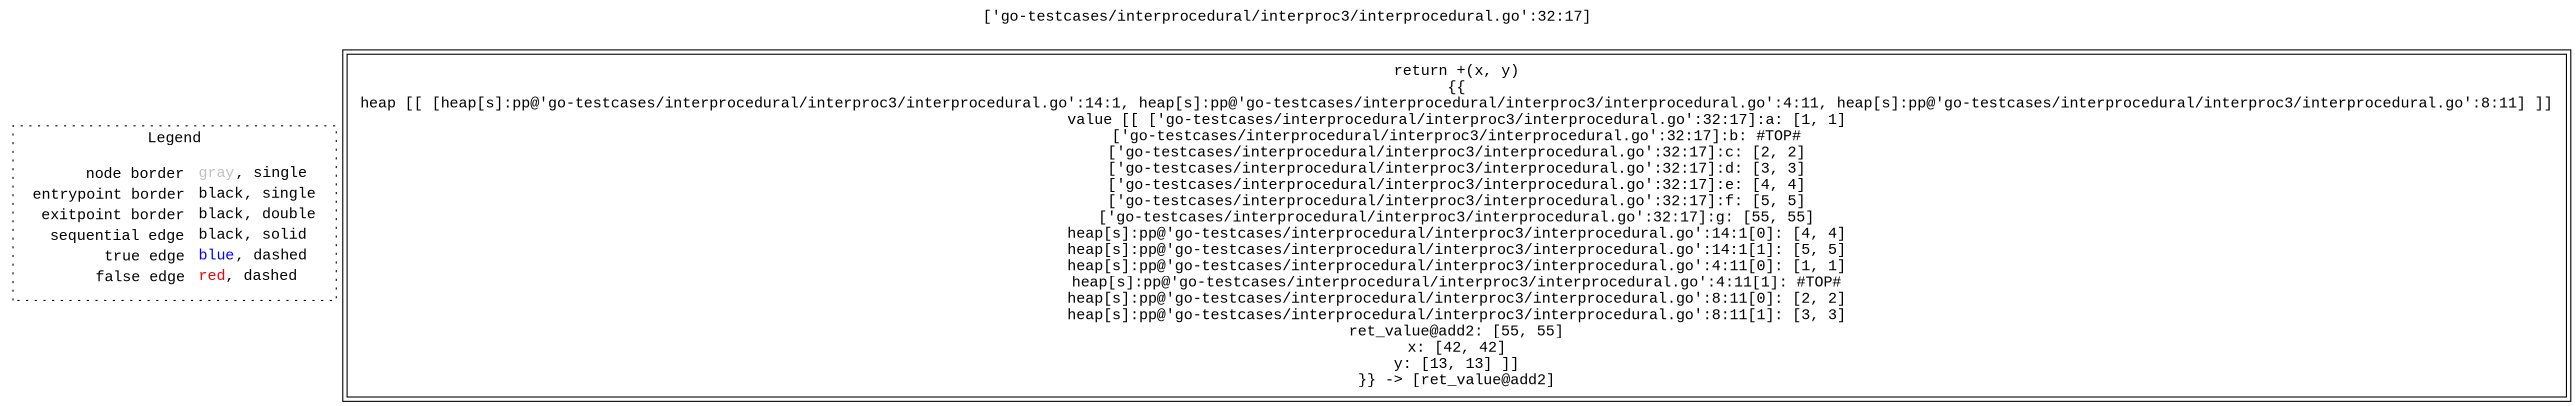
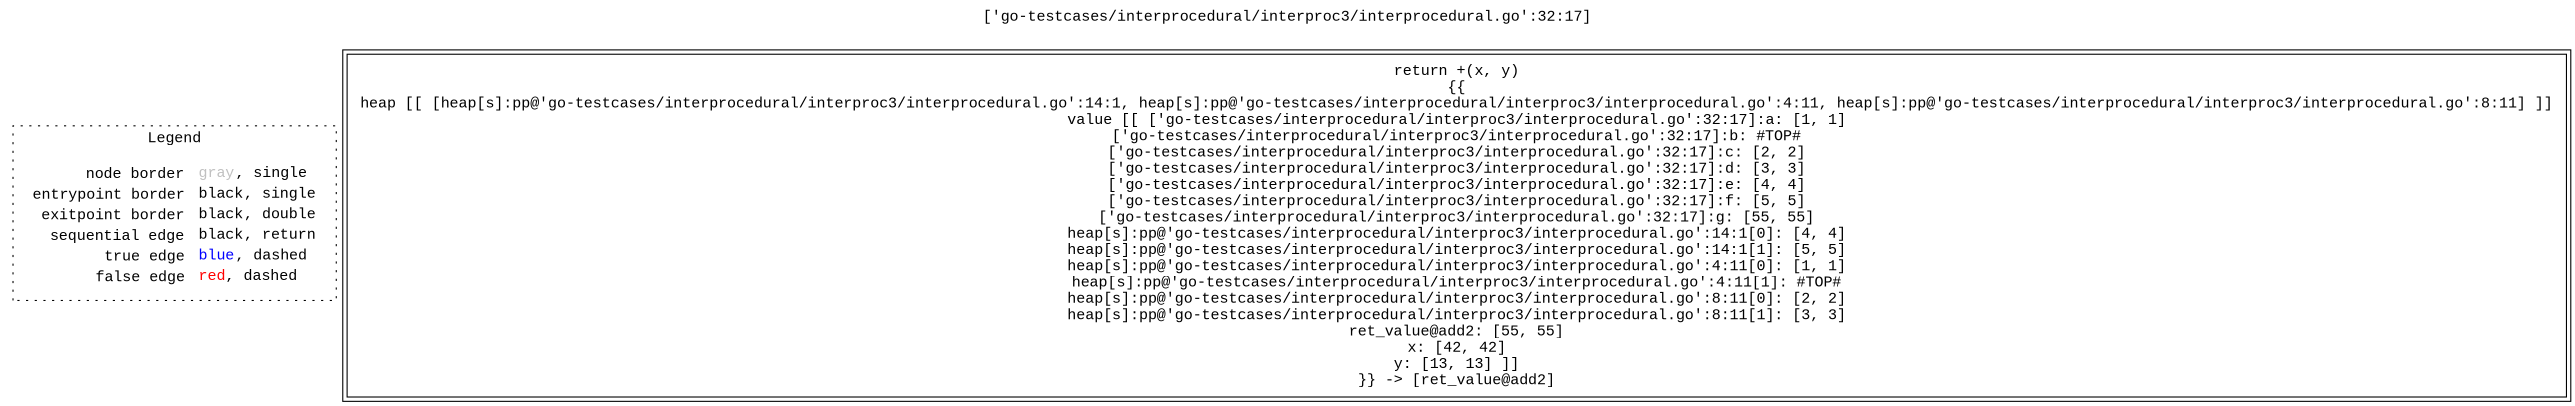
(276, 234) -> (280, 234)
